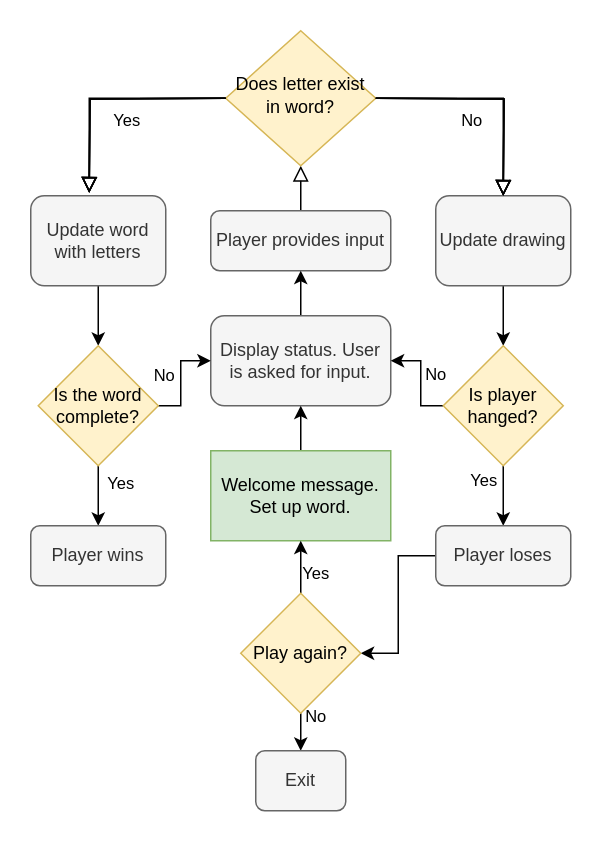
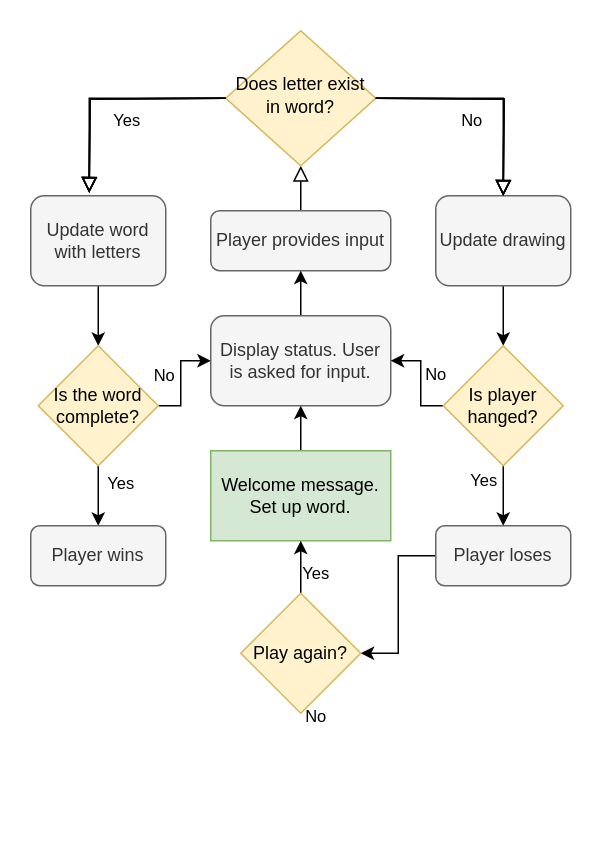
(301, 737) -> none
(301, 781) -> none
